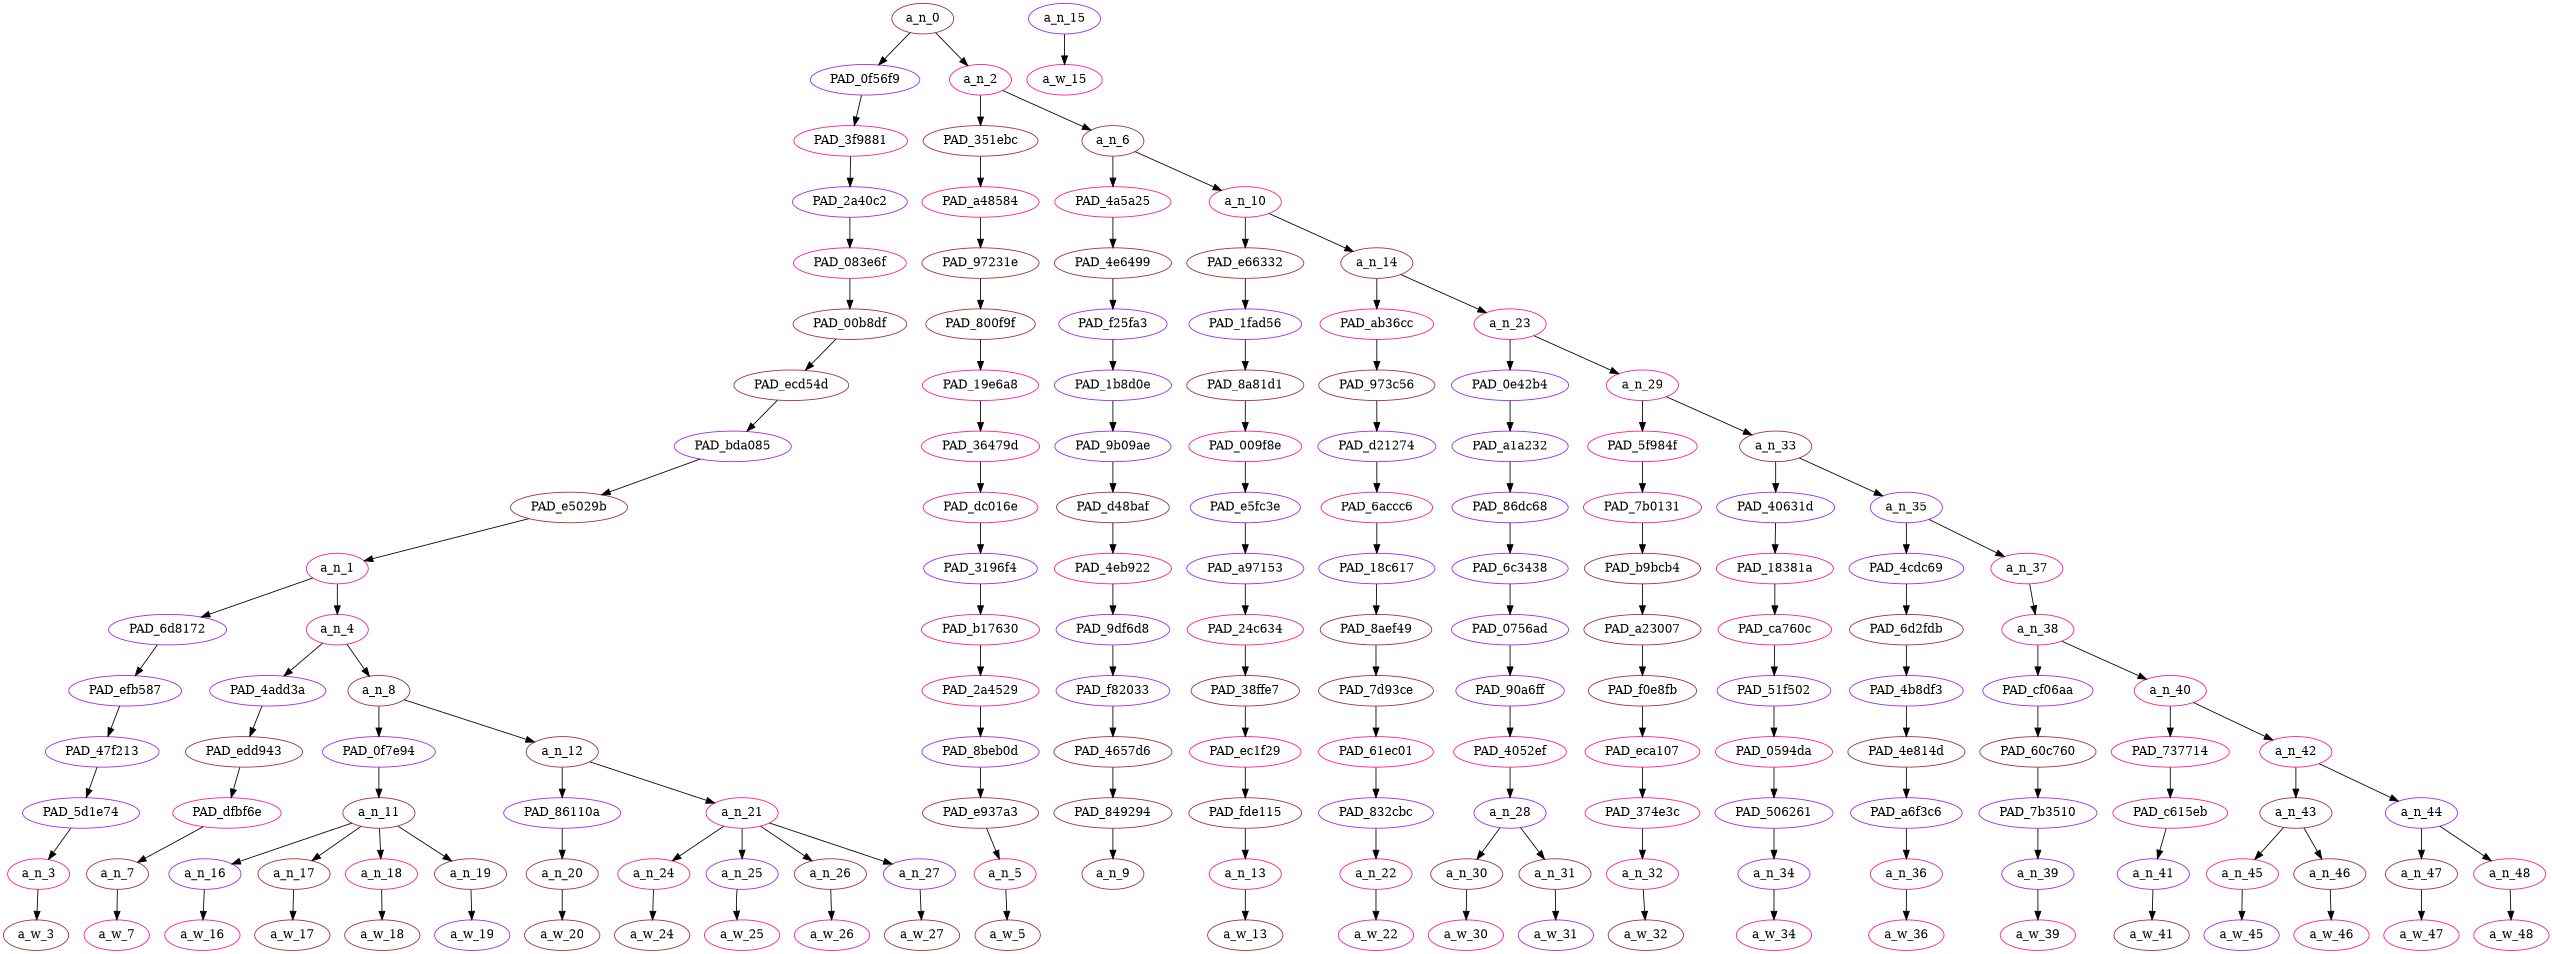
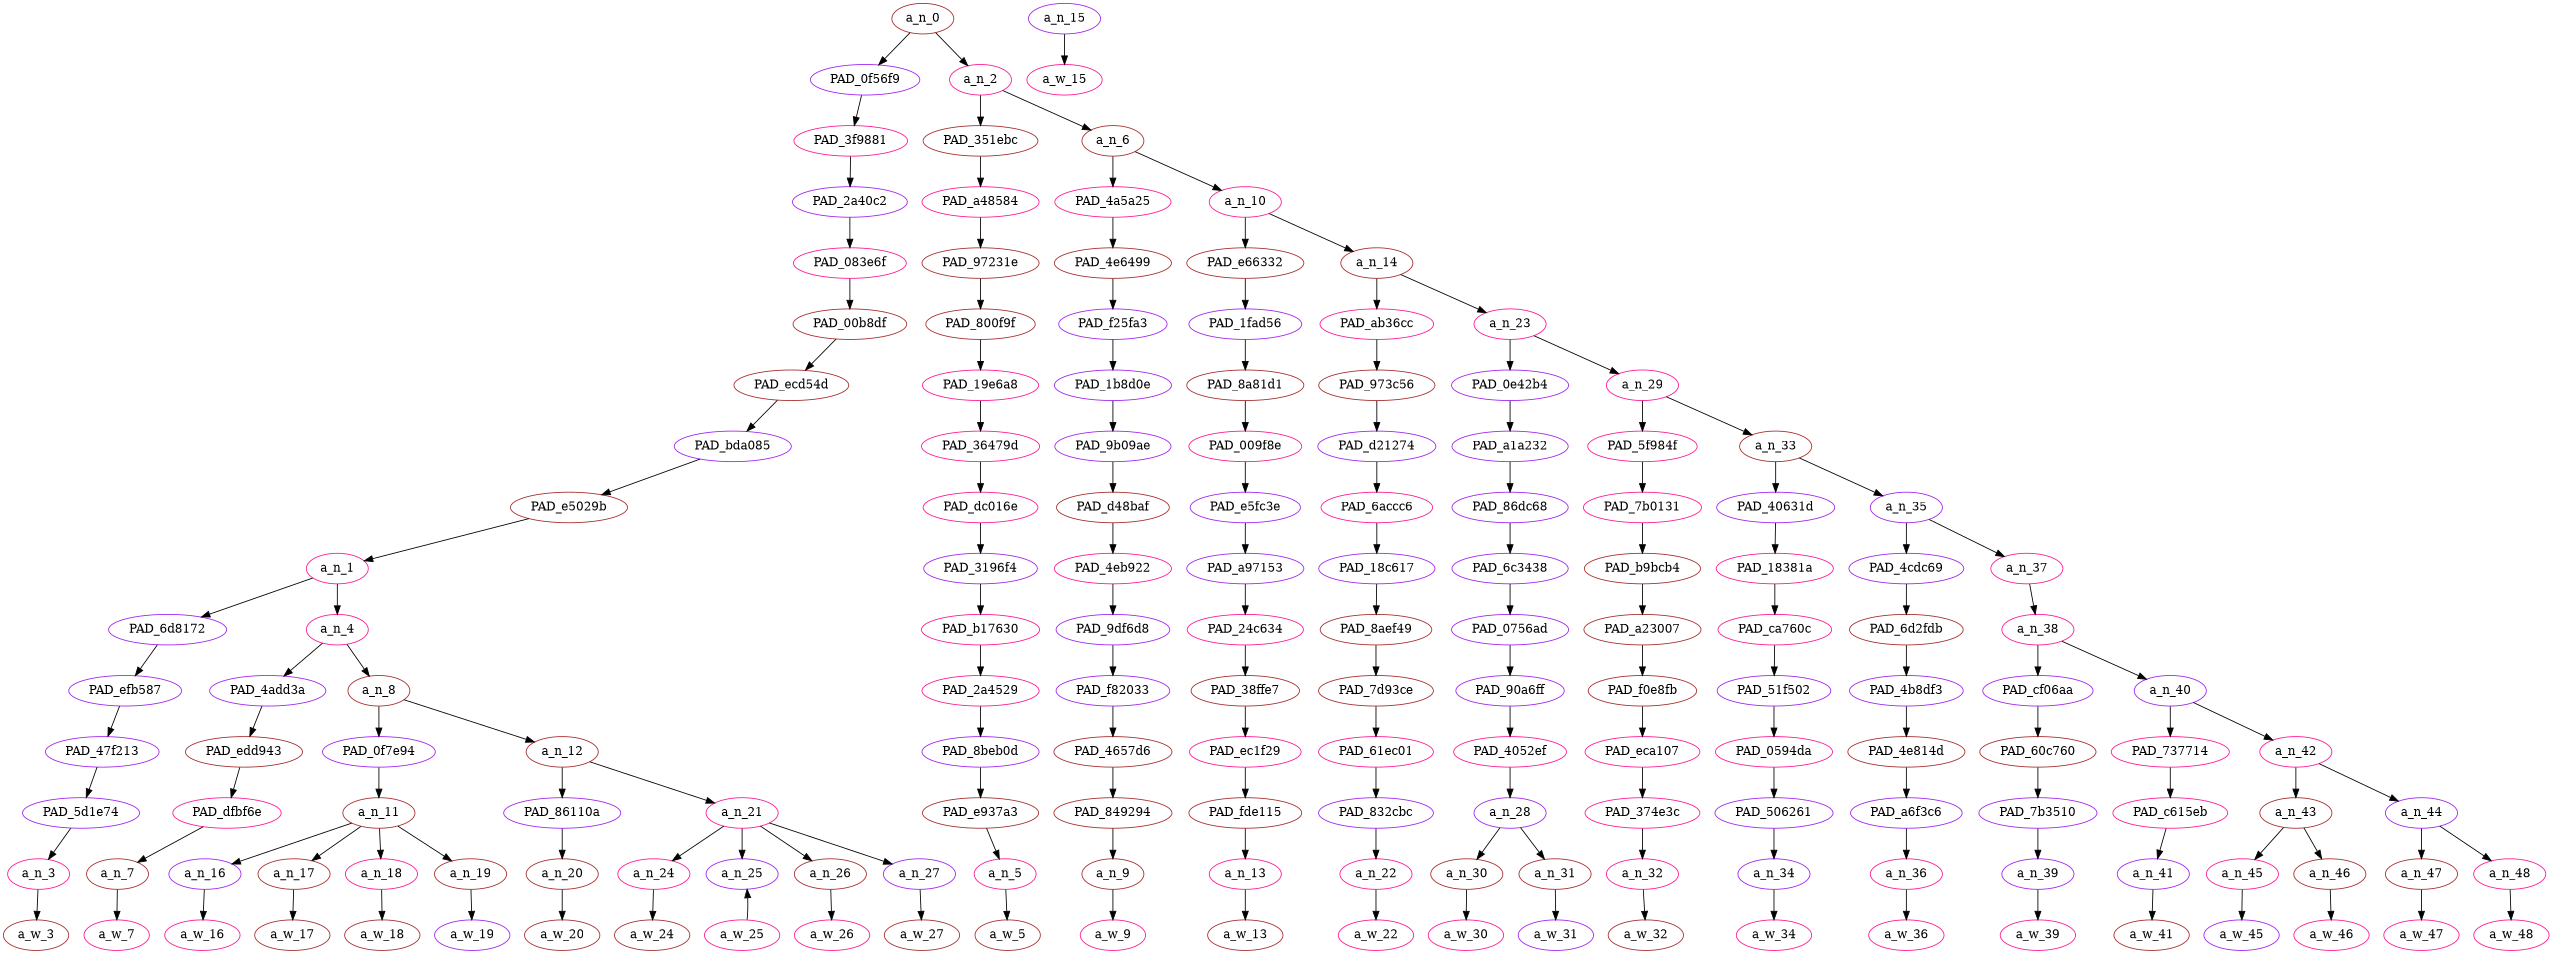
(2170, 691) -> (2170, 691)
(736, 900) -> (748, 909)
none -> (1113, 935)
